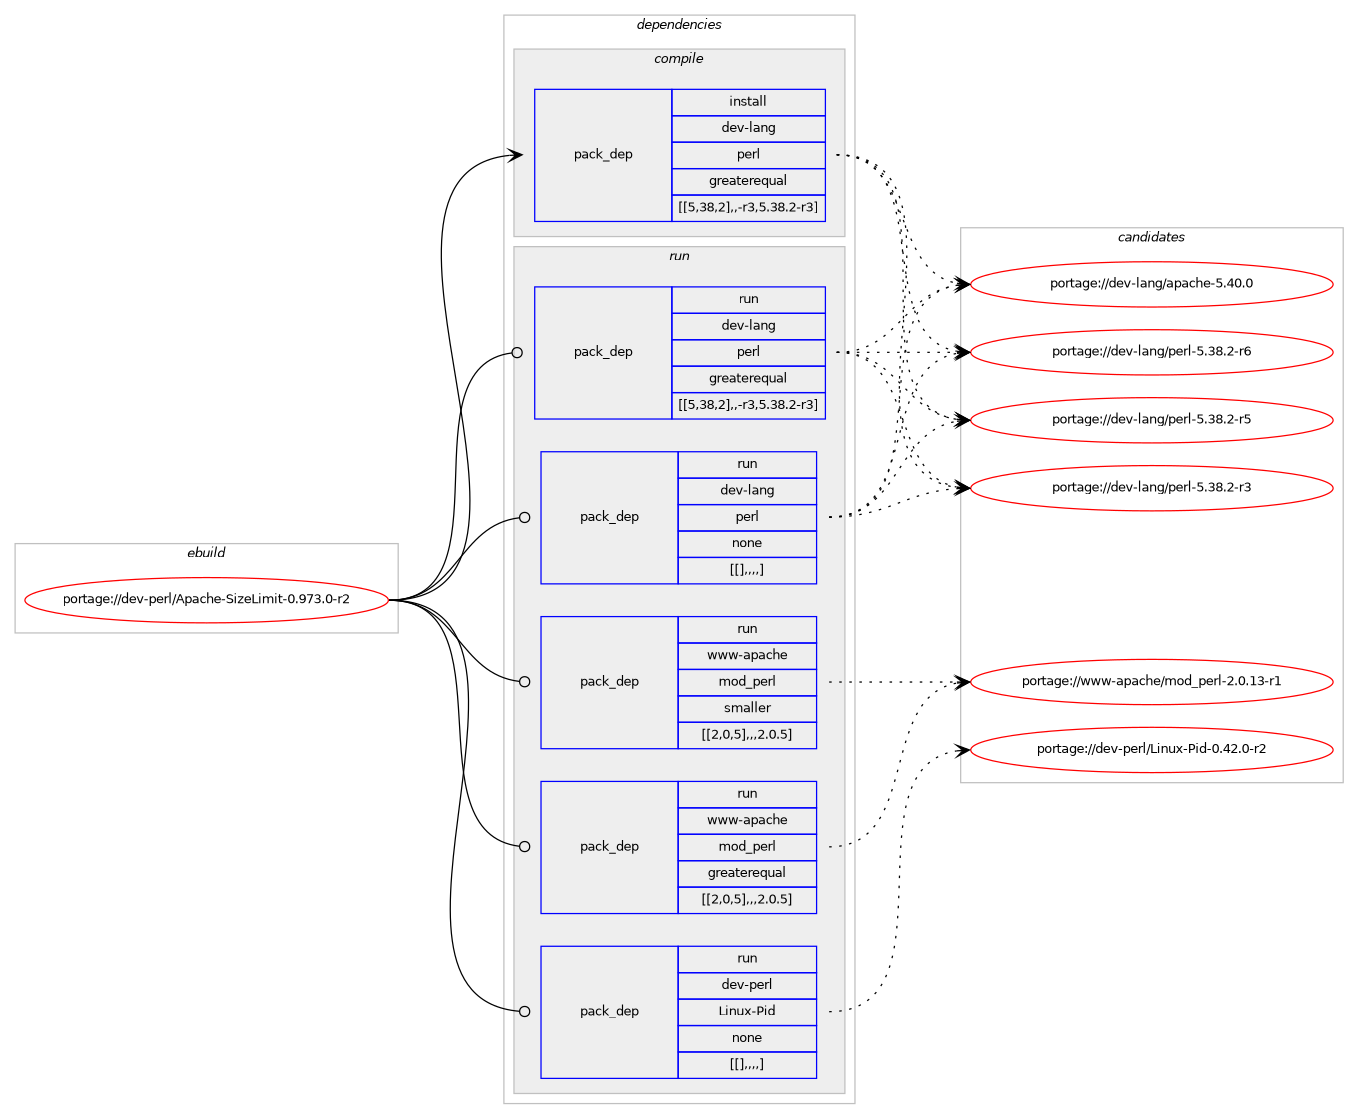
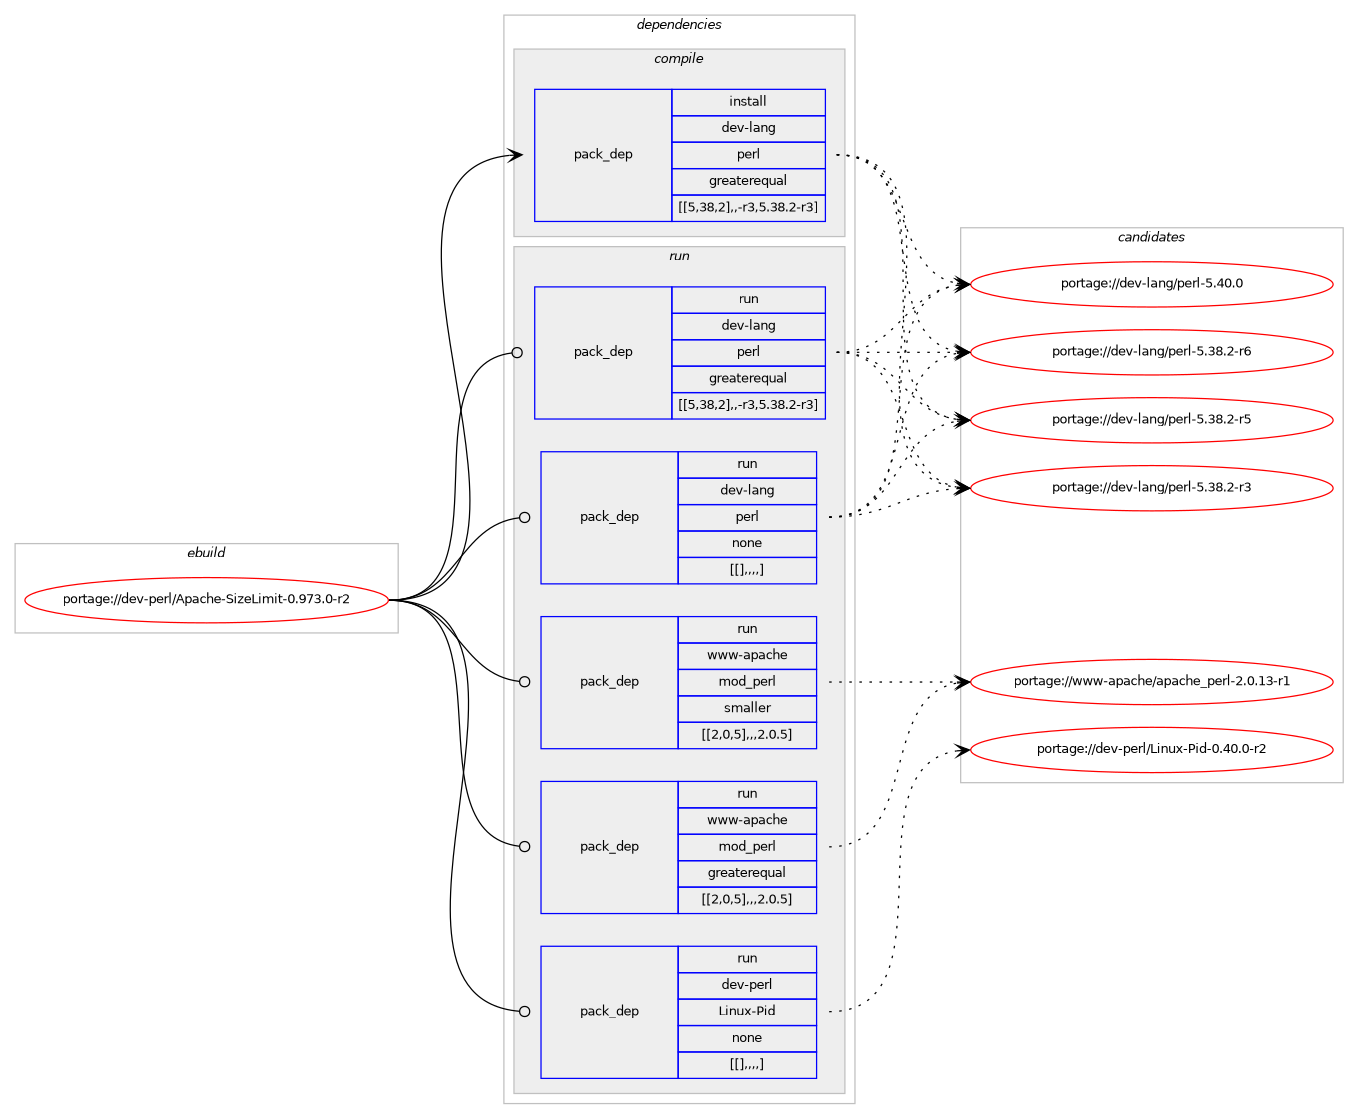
(1152, 284) -> (1152, 284)
(1152, 682) -> (1152, 682)
(1152, 750) -> (1152, 750)
